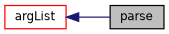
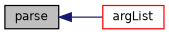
(94, 17) -> (87, 17)
